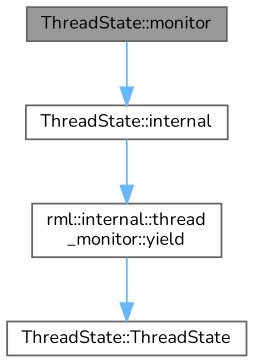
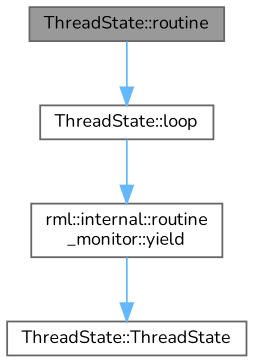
(127, 24) -> (127, 24)
(127, 122) -> (127, 122)
(127, 230) -> (127, 230)
